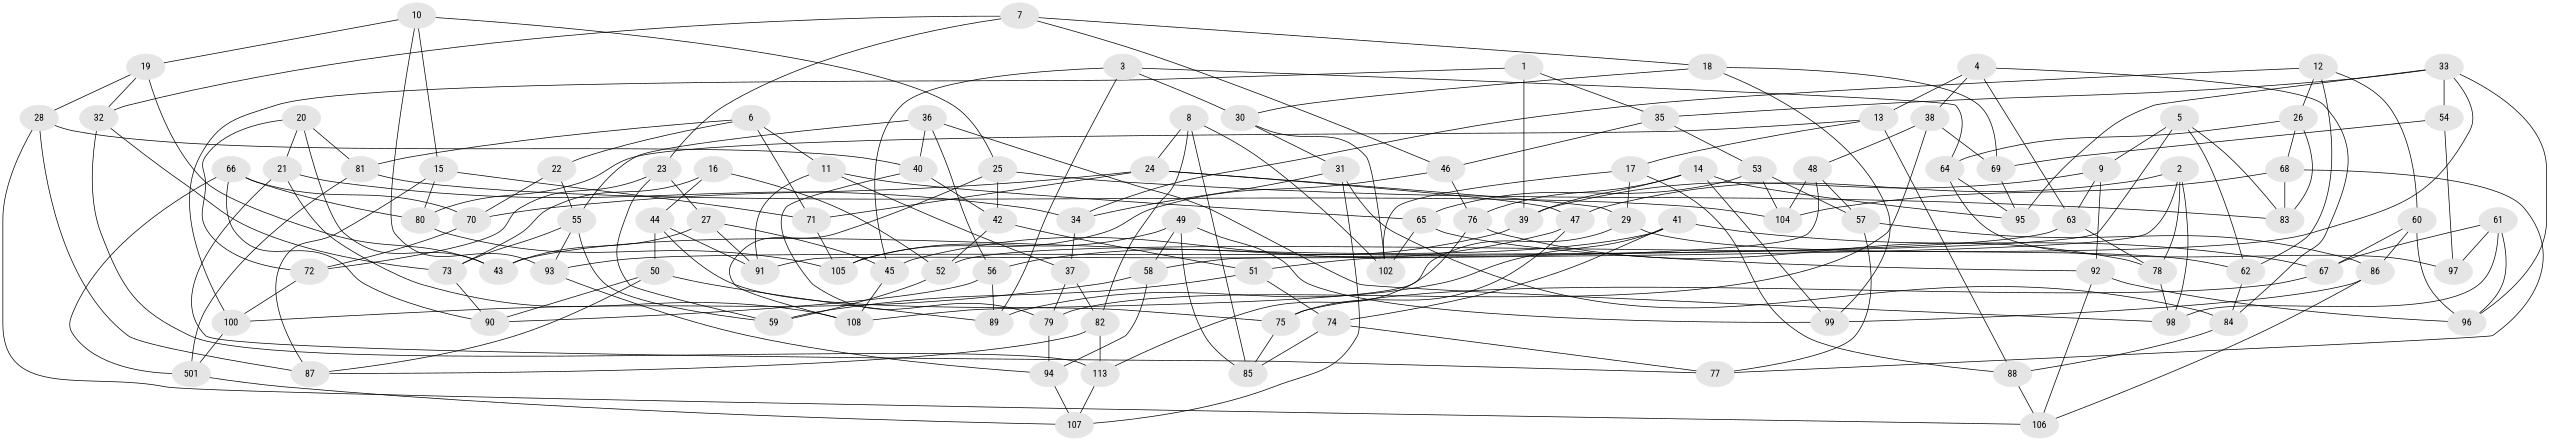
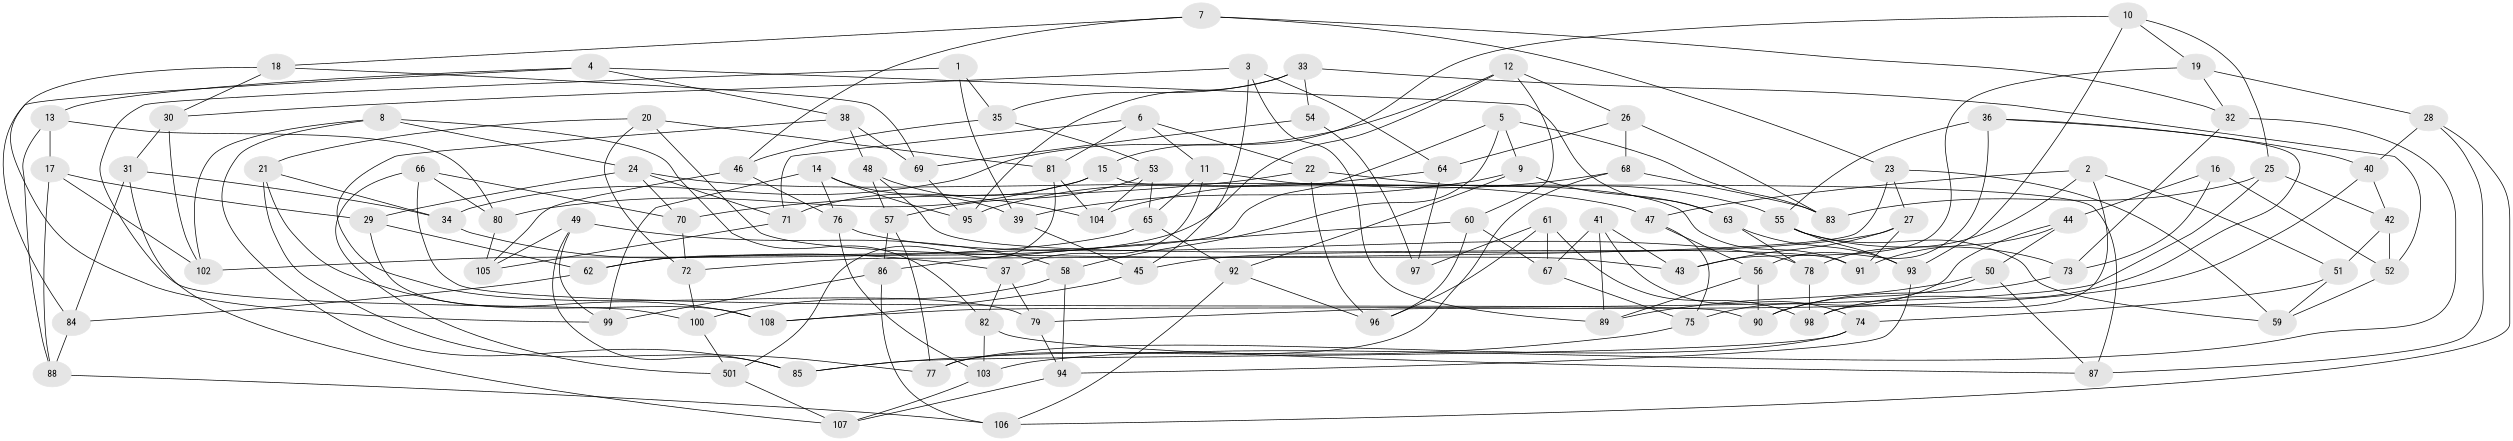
(2546, 187) -> (1329, 262)
(1100, 374) -> (984, 374)
